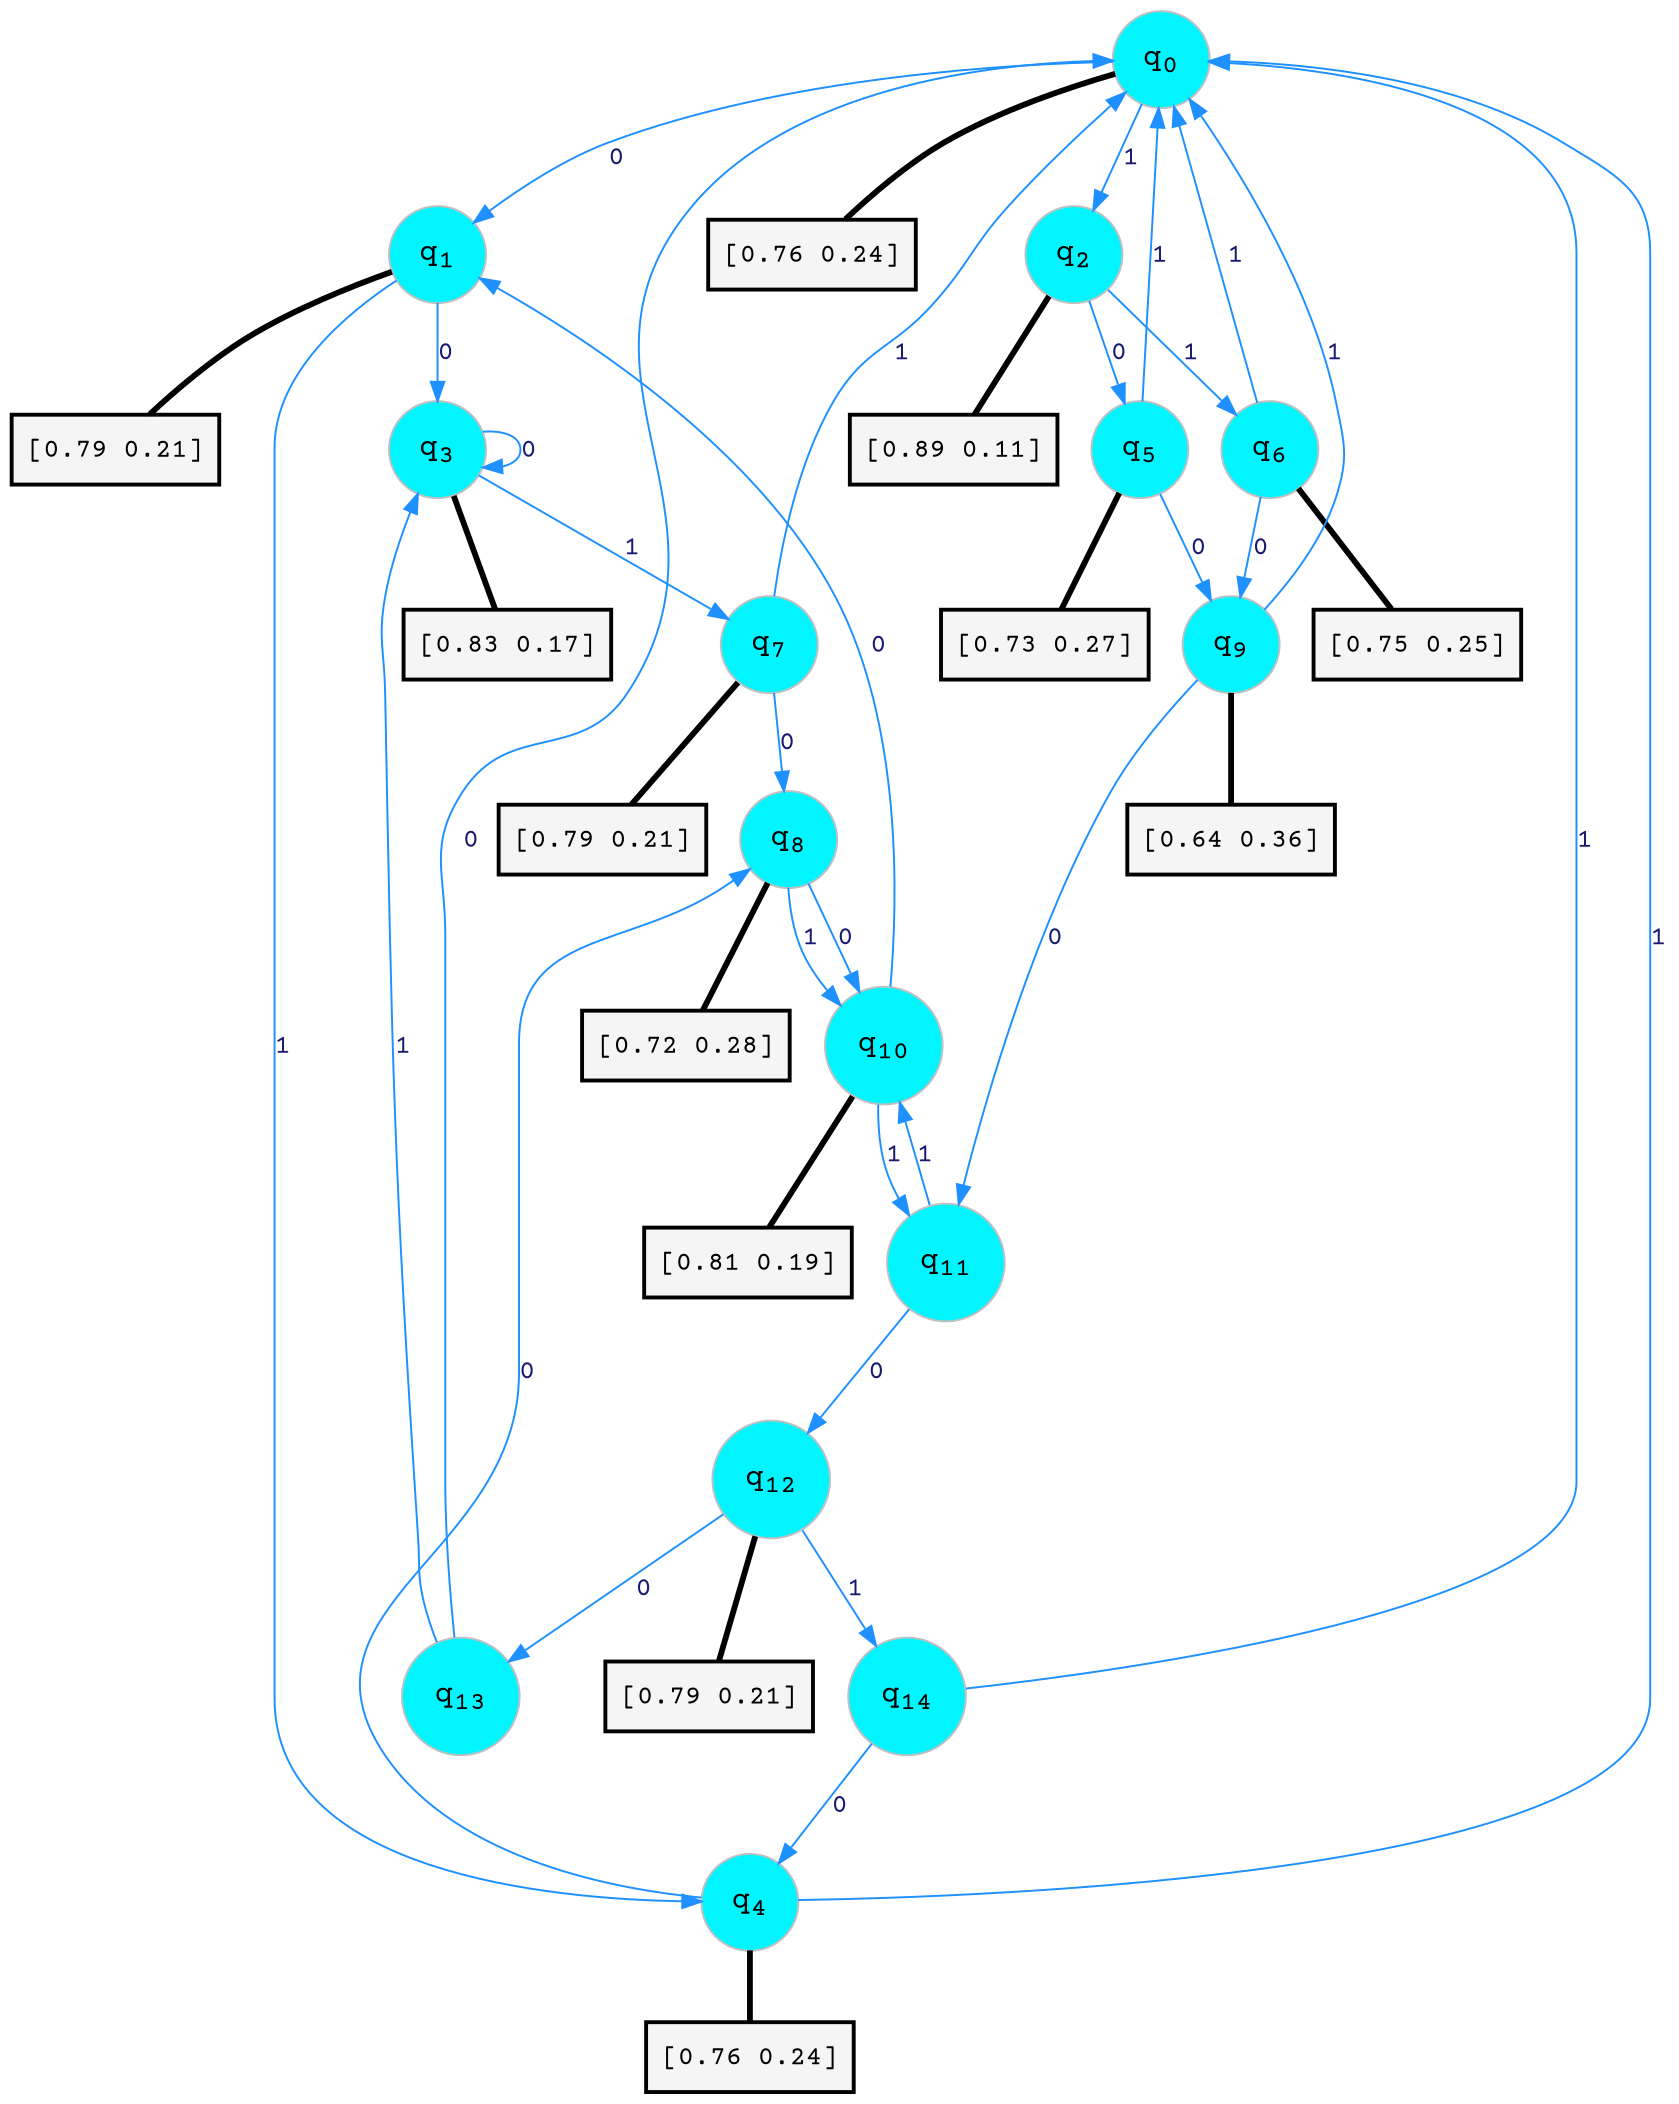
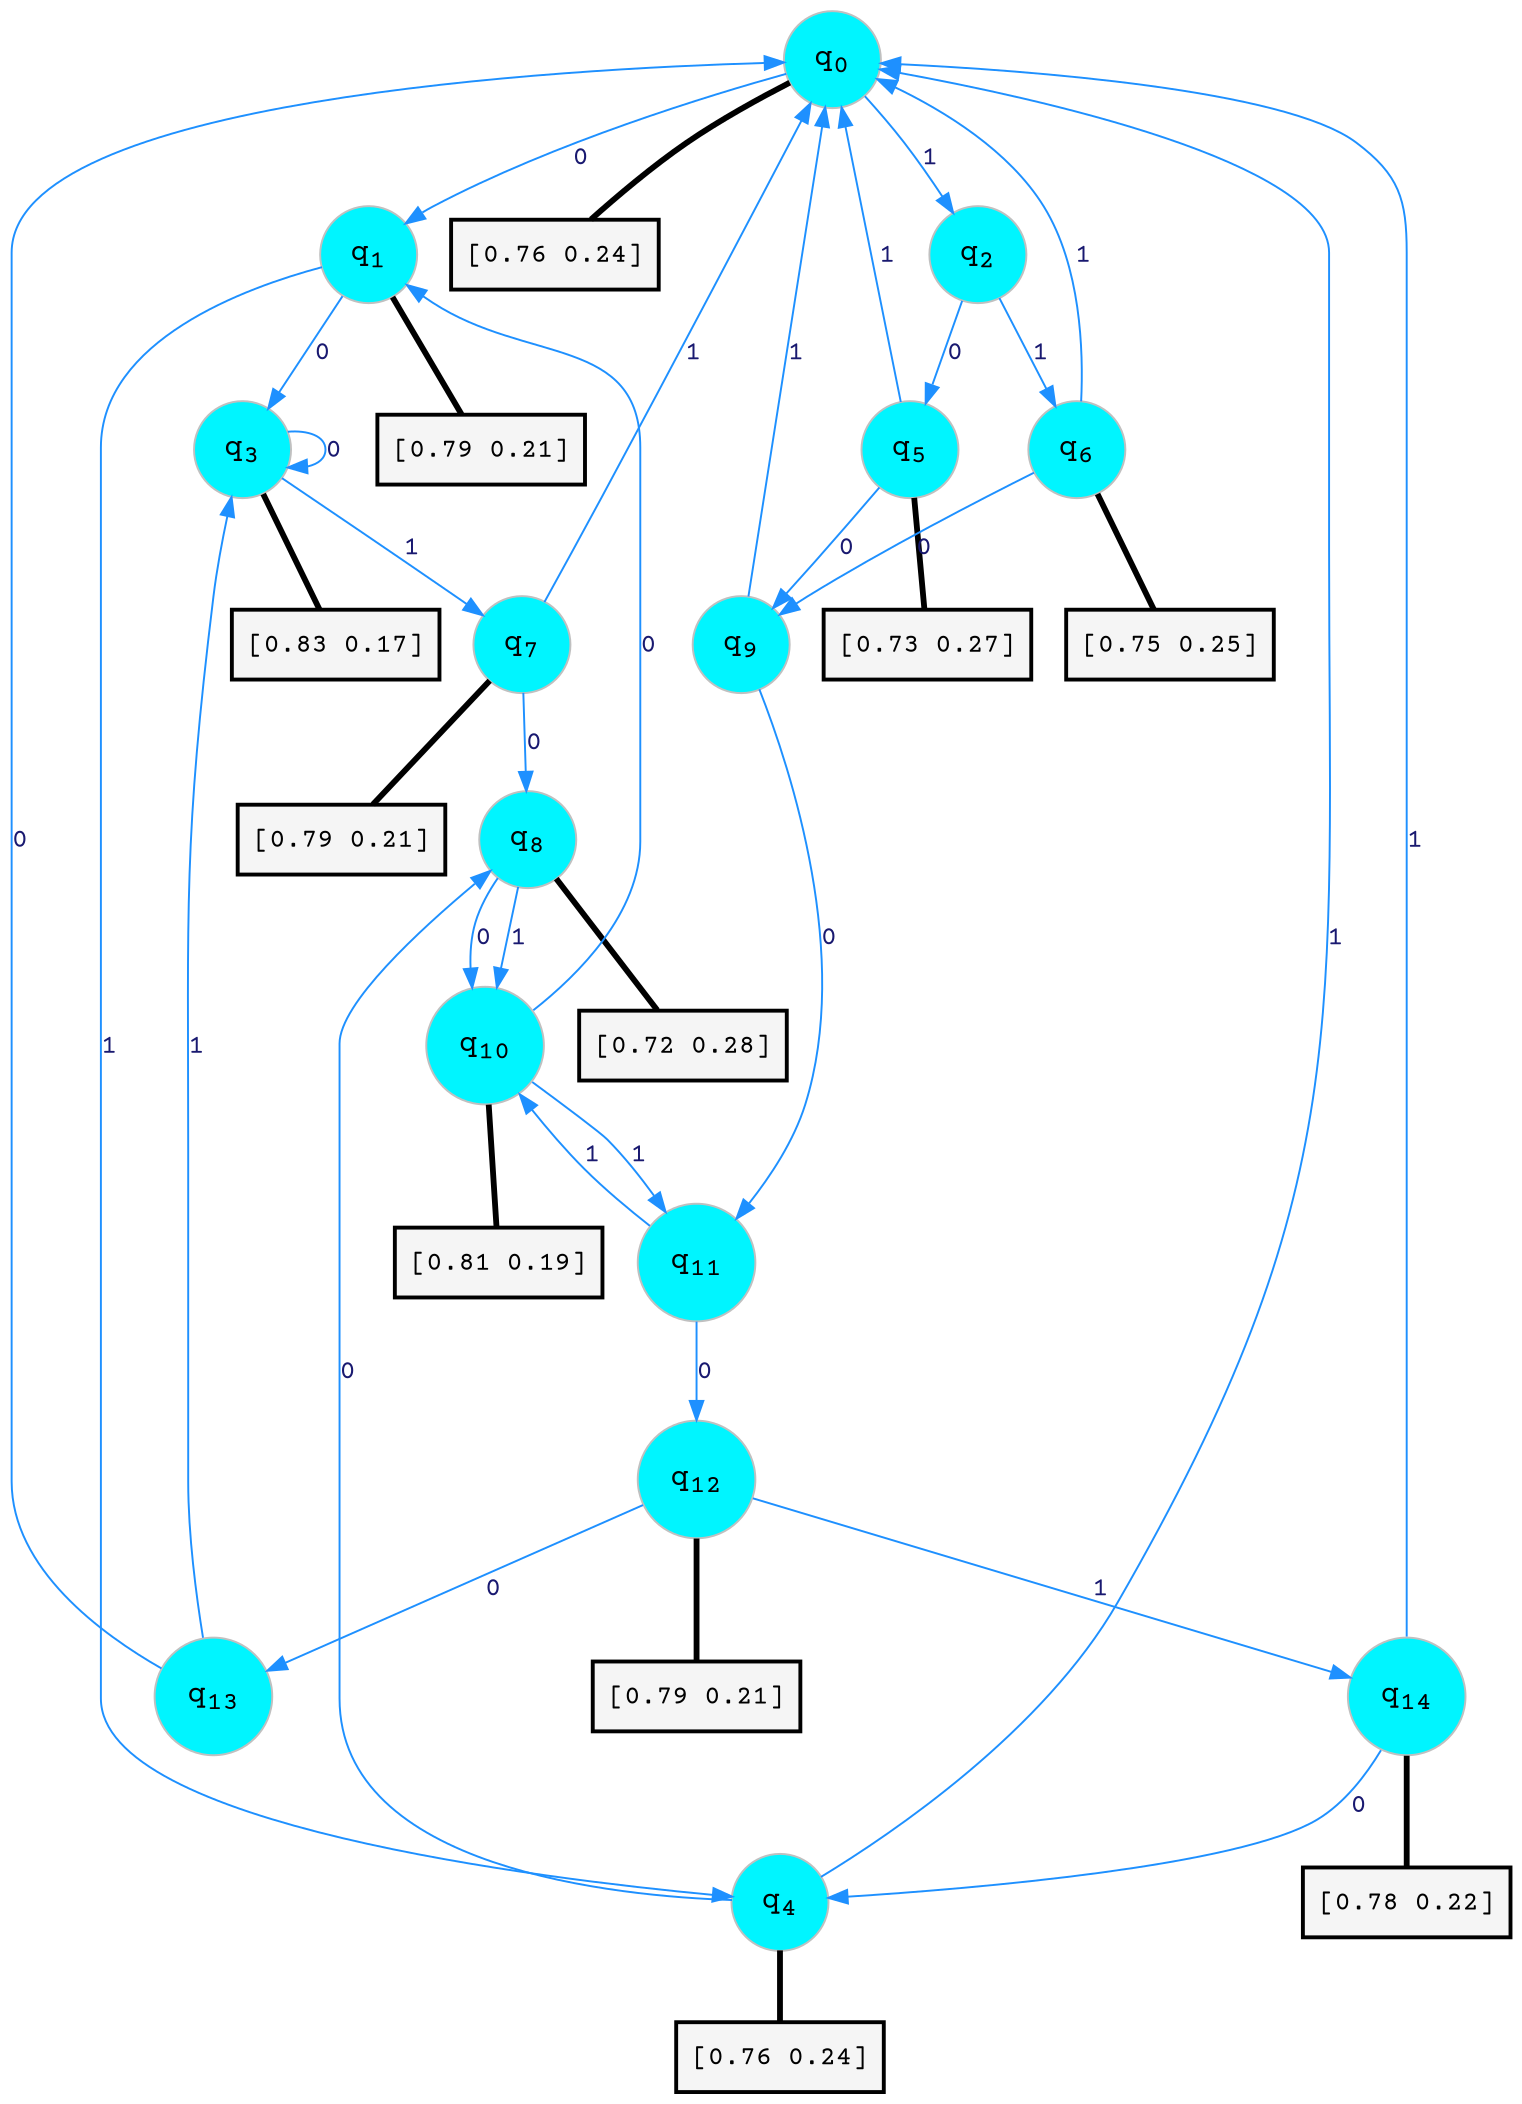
(954, 450) -> none
(1231, 840) -> none
none -> (1407, 1902)
